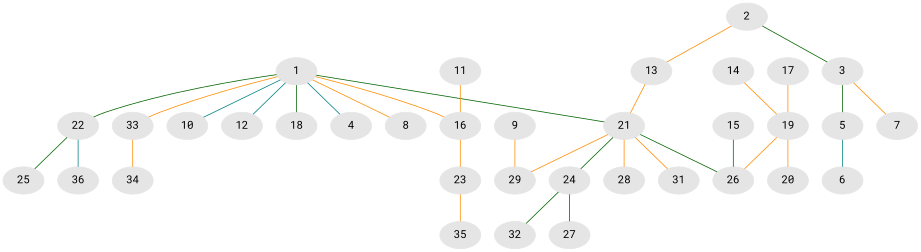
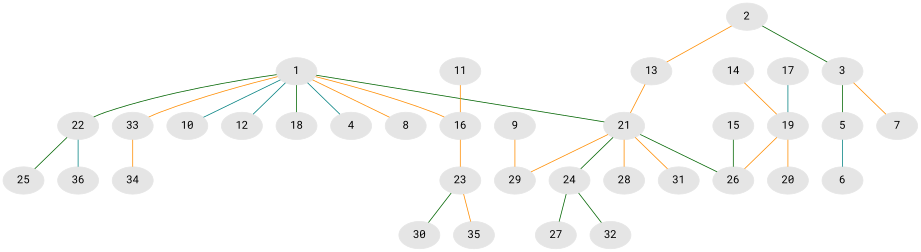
(788, 99) -> (788, 99)
none -> (419, 235)
